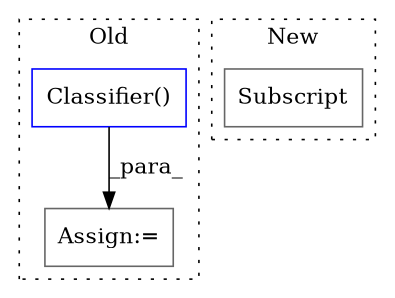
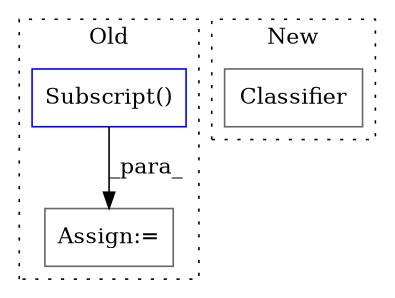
(109, 98) -> (109, 98)
(294, 98) -> (294, 98)
